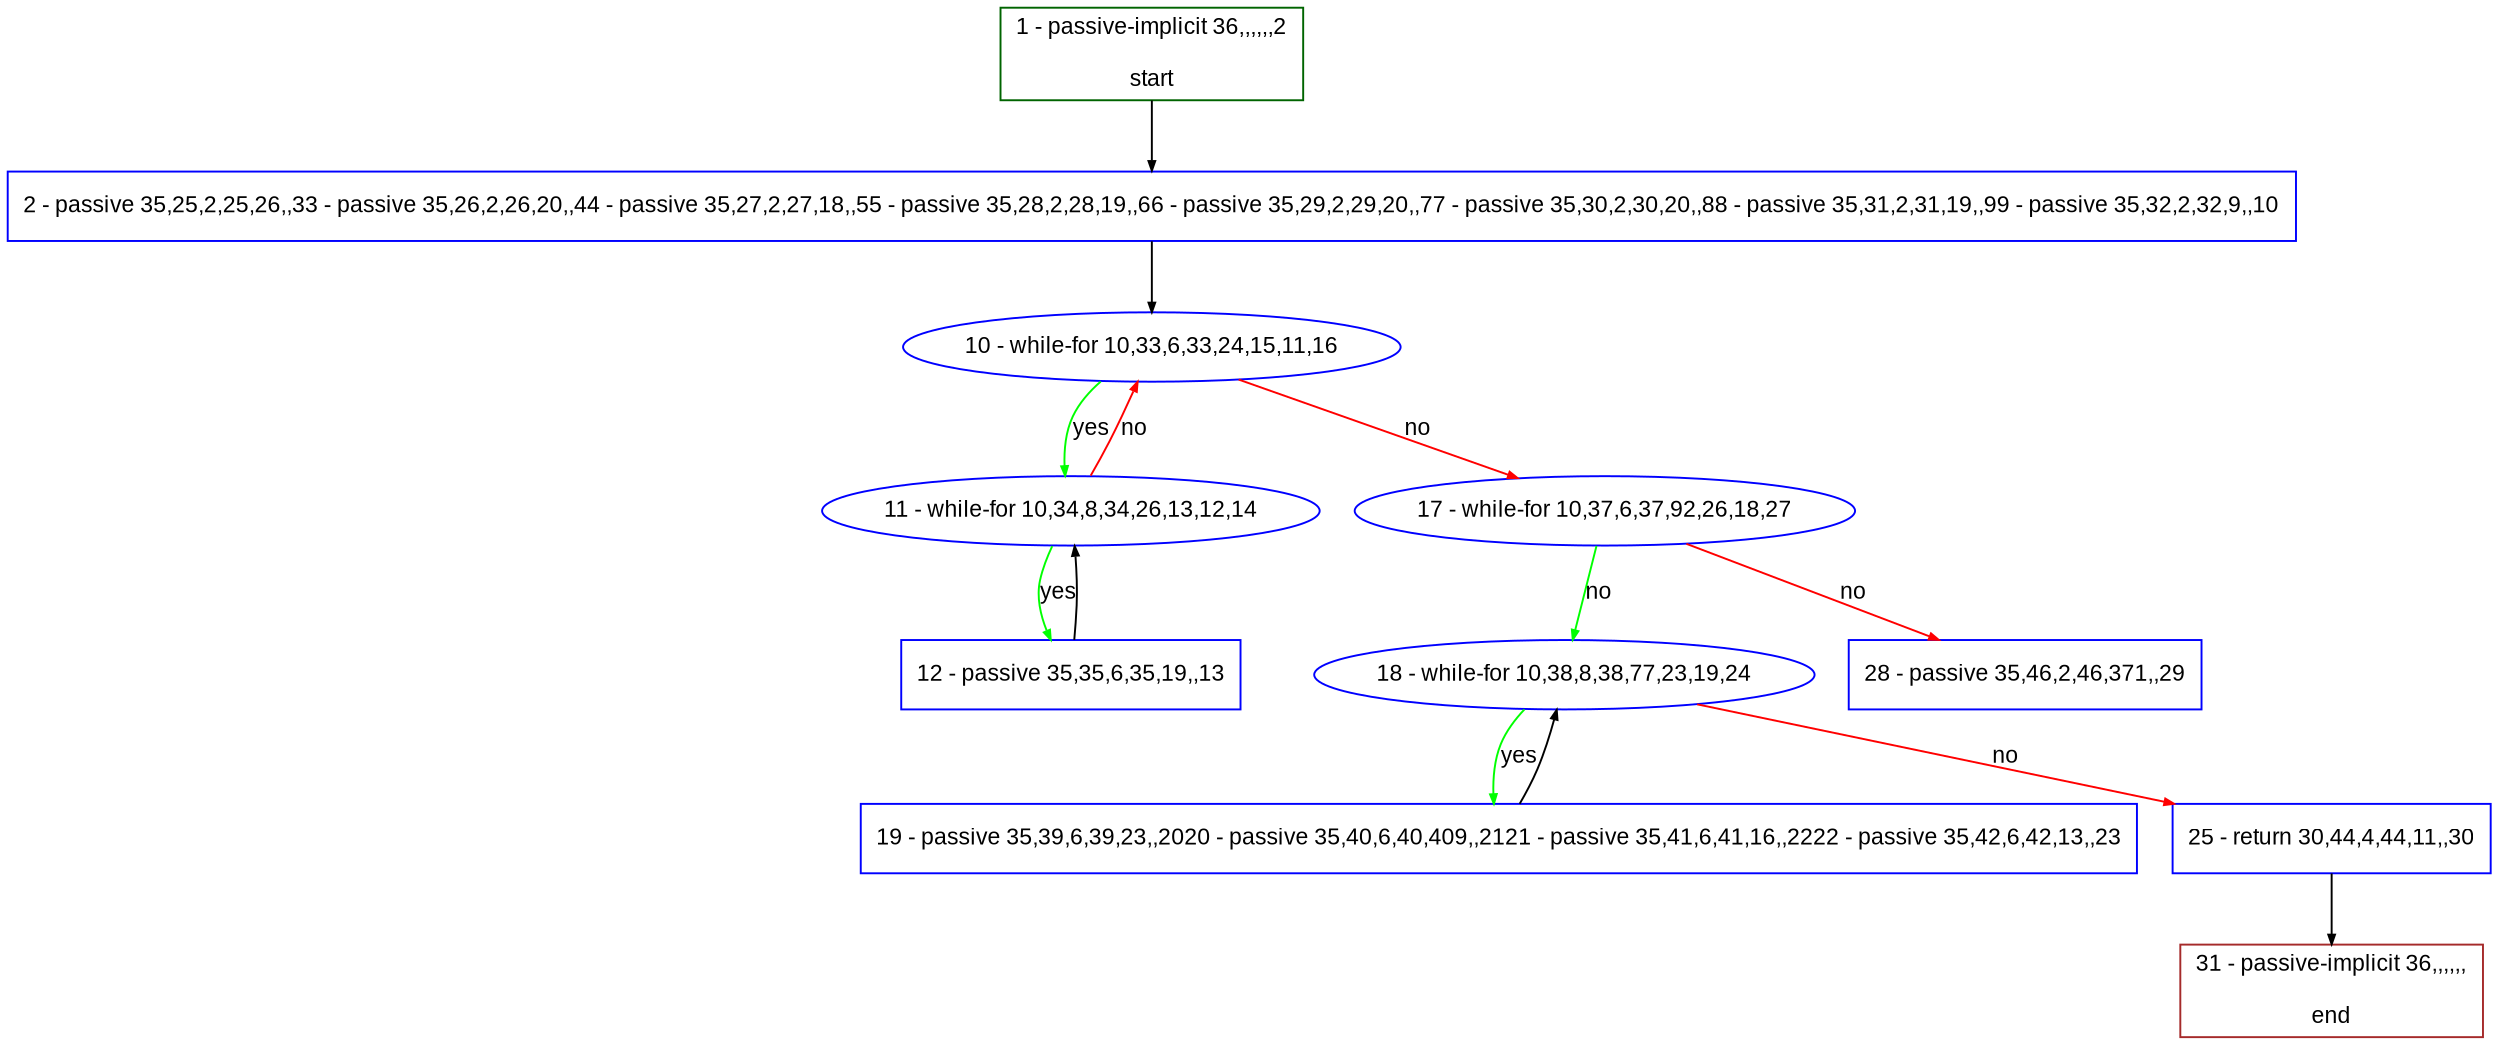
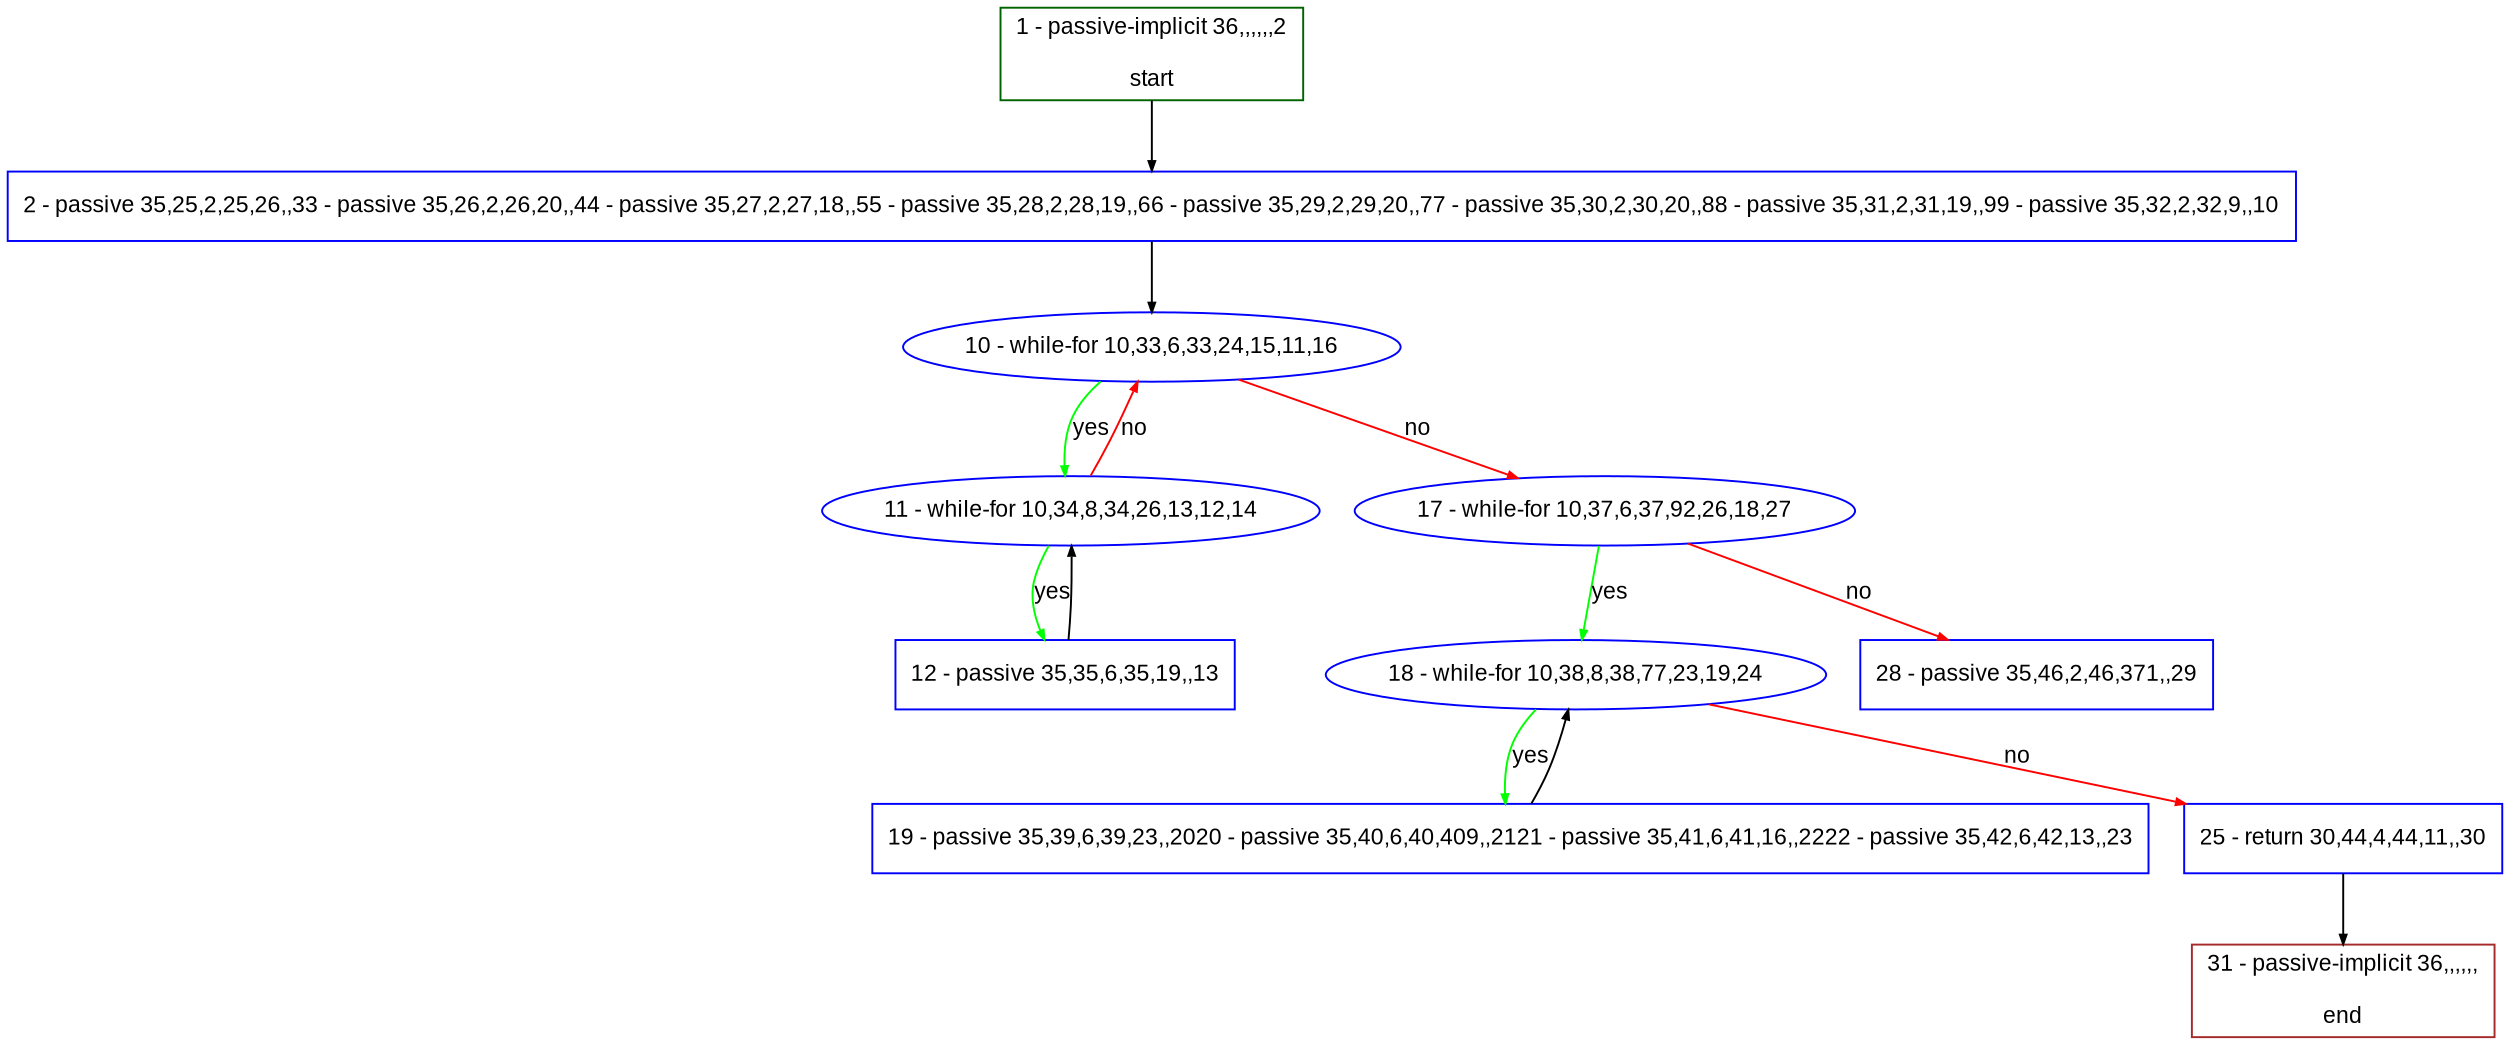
(1599, 593) -> (1610, 593)
